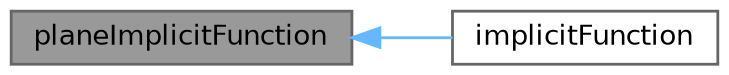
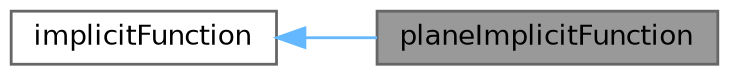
(416, 38) -> (341, 38)
